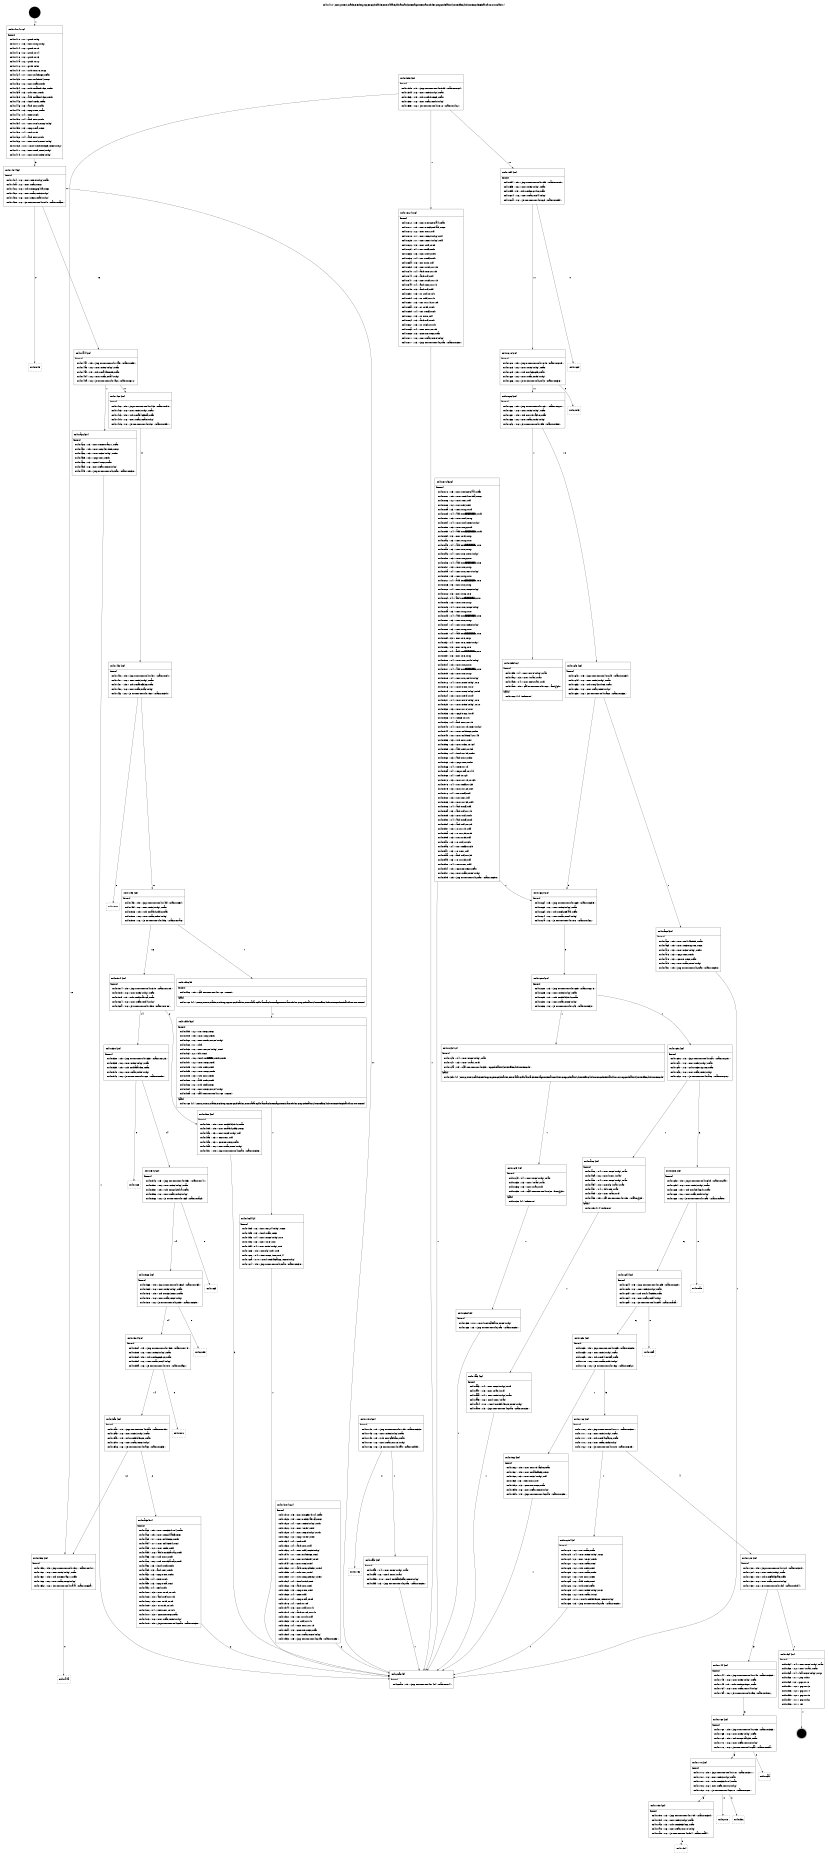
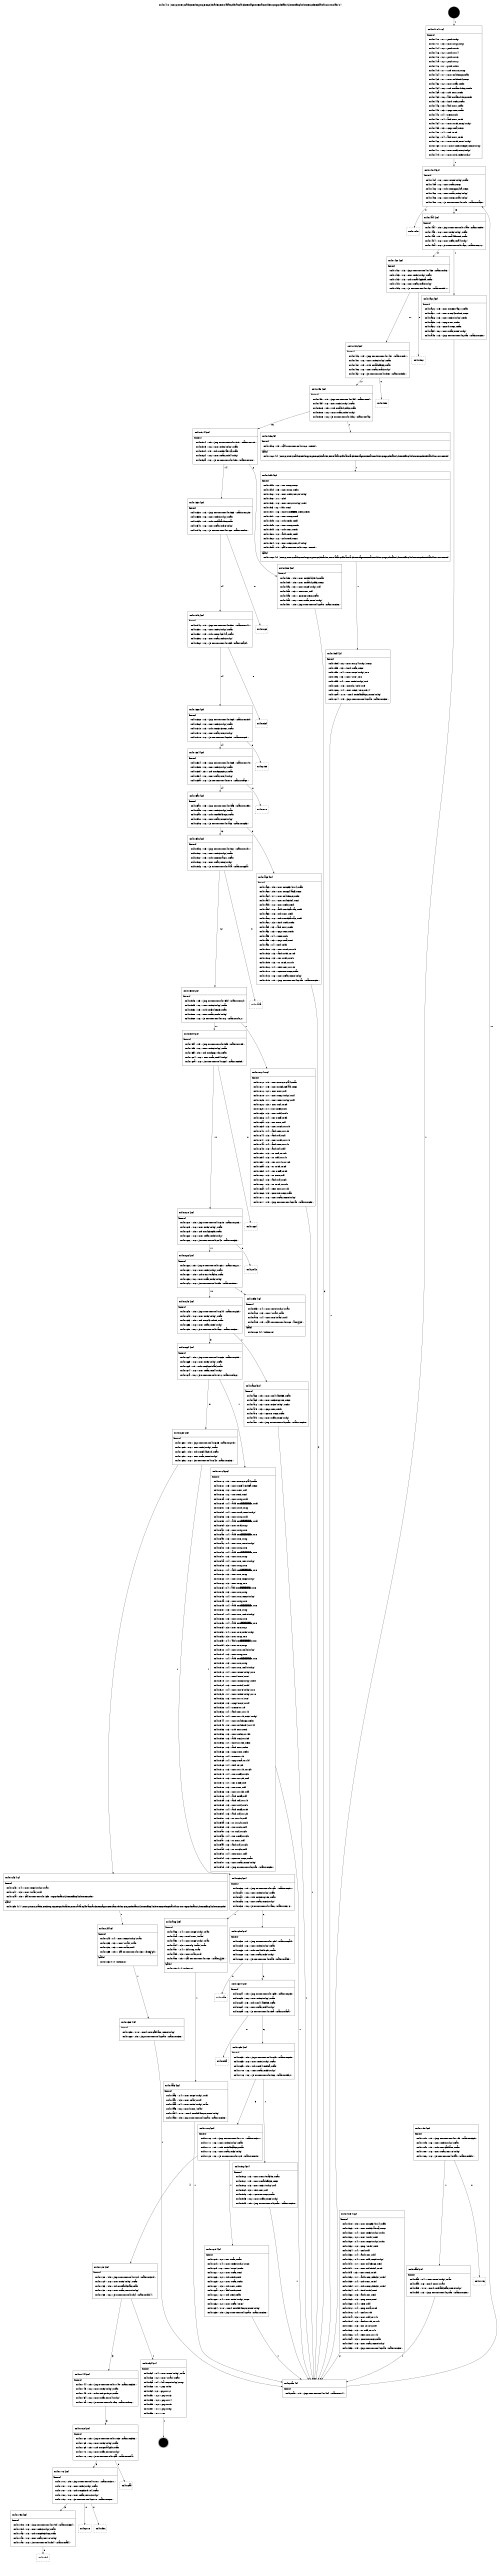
(36, 163) -> (455, 163)
none -> (419, 360)
(70, 692) -> (217, 928)
(513, 893) -> (237, 1421)
